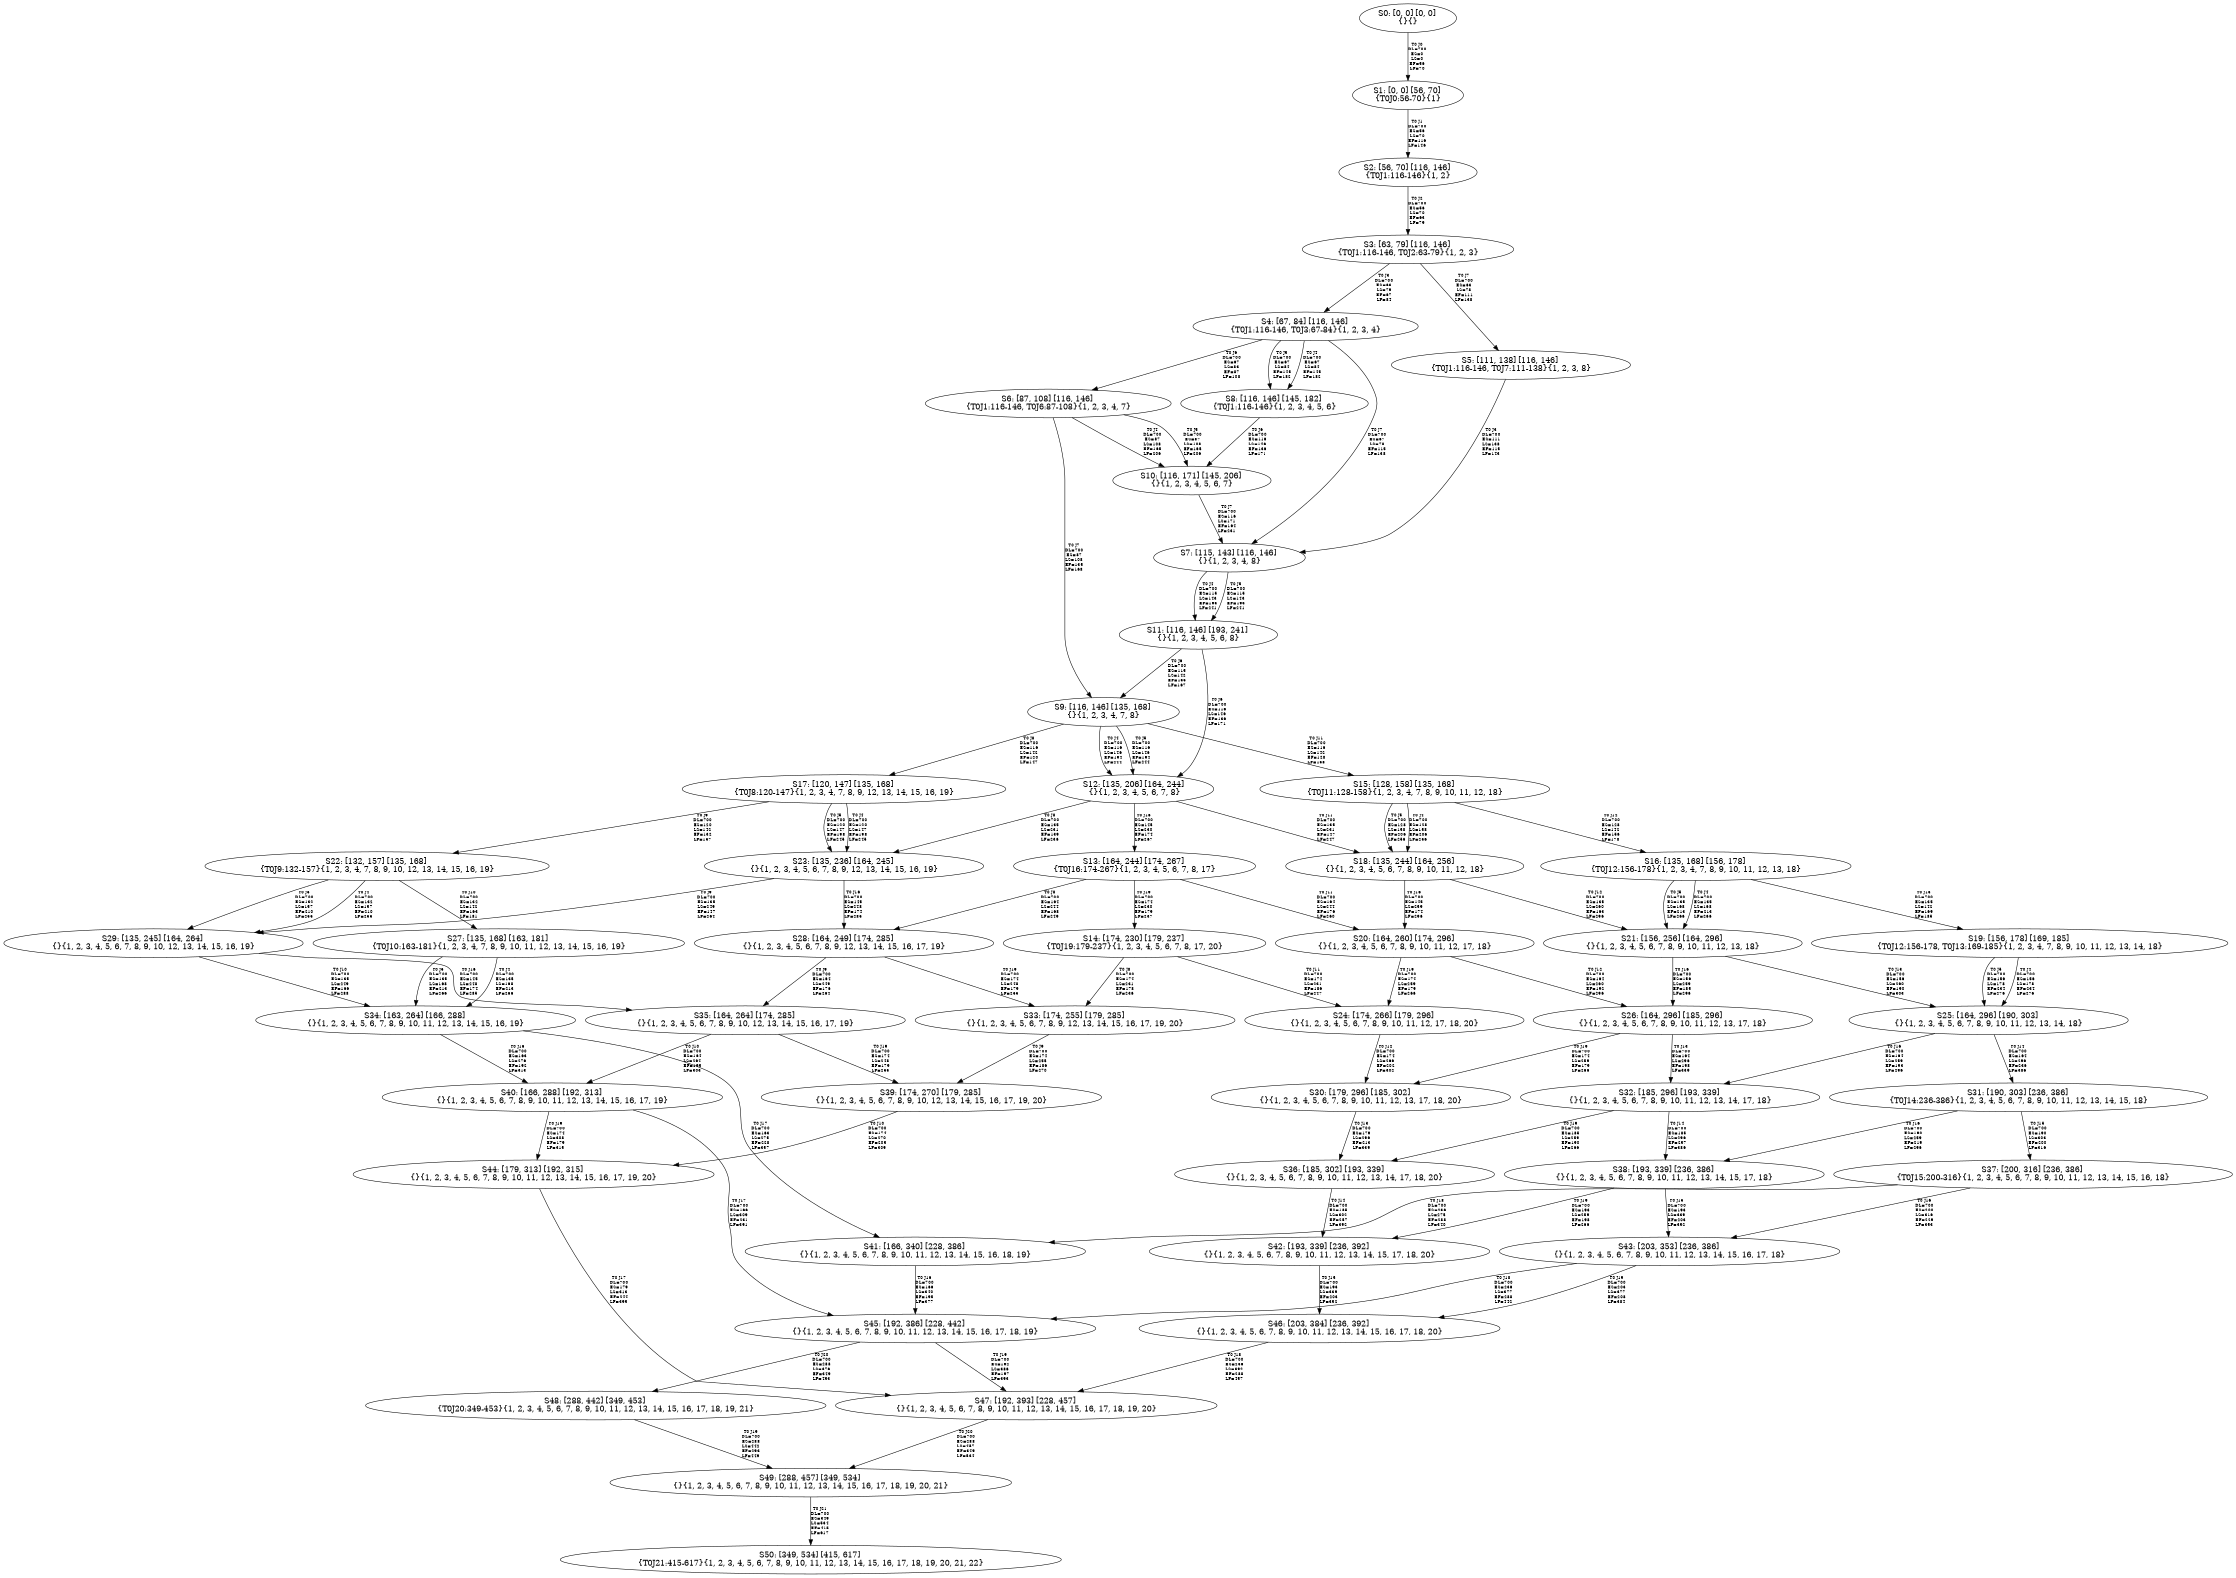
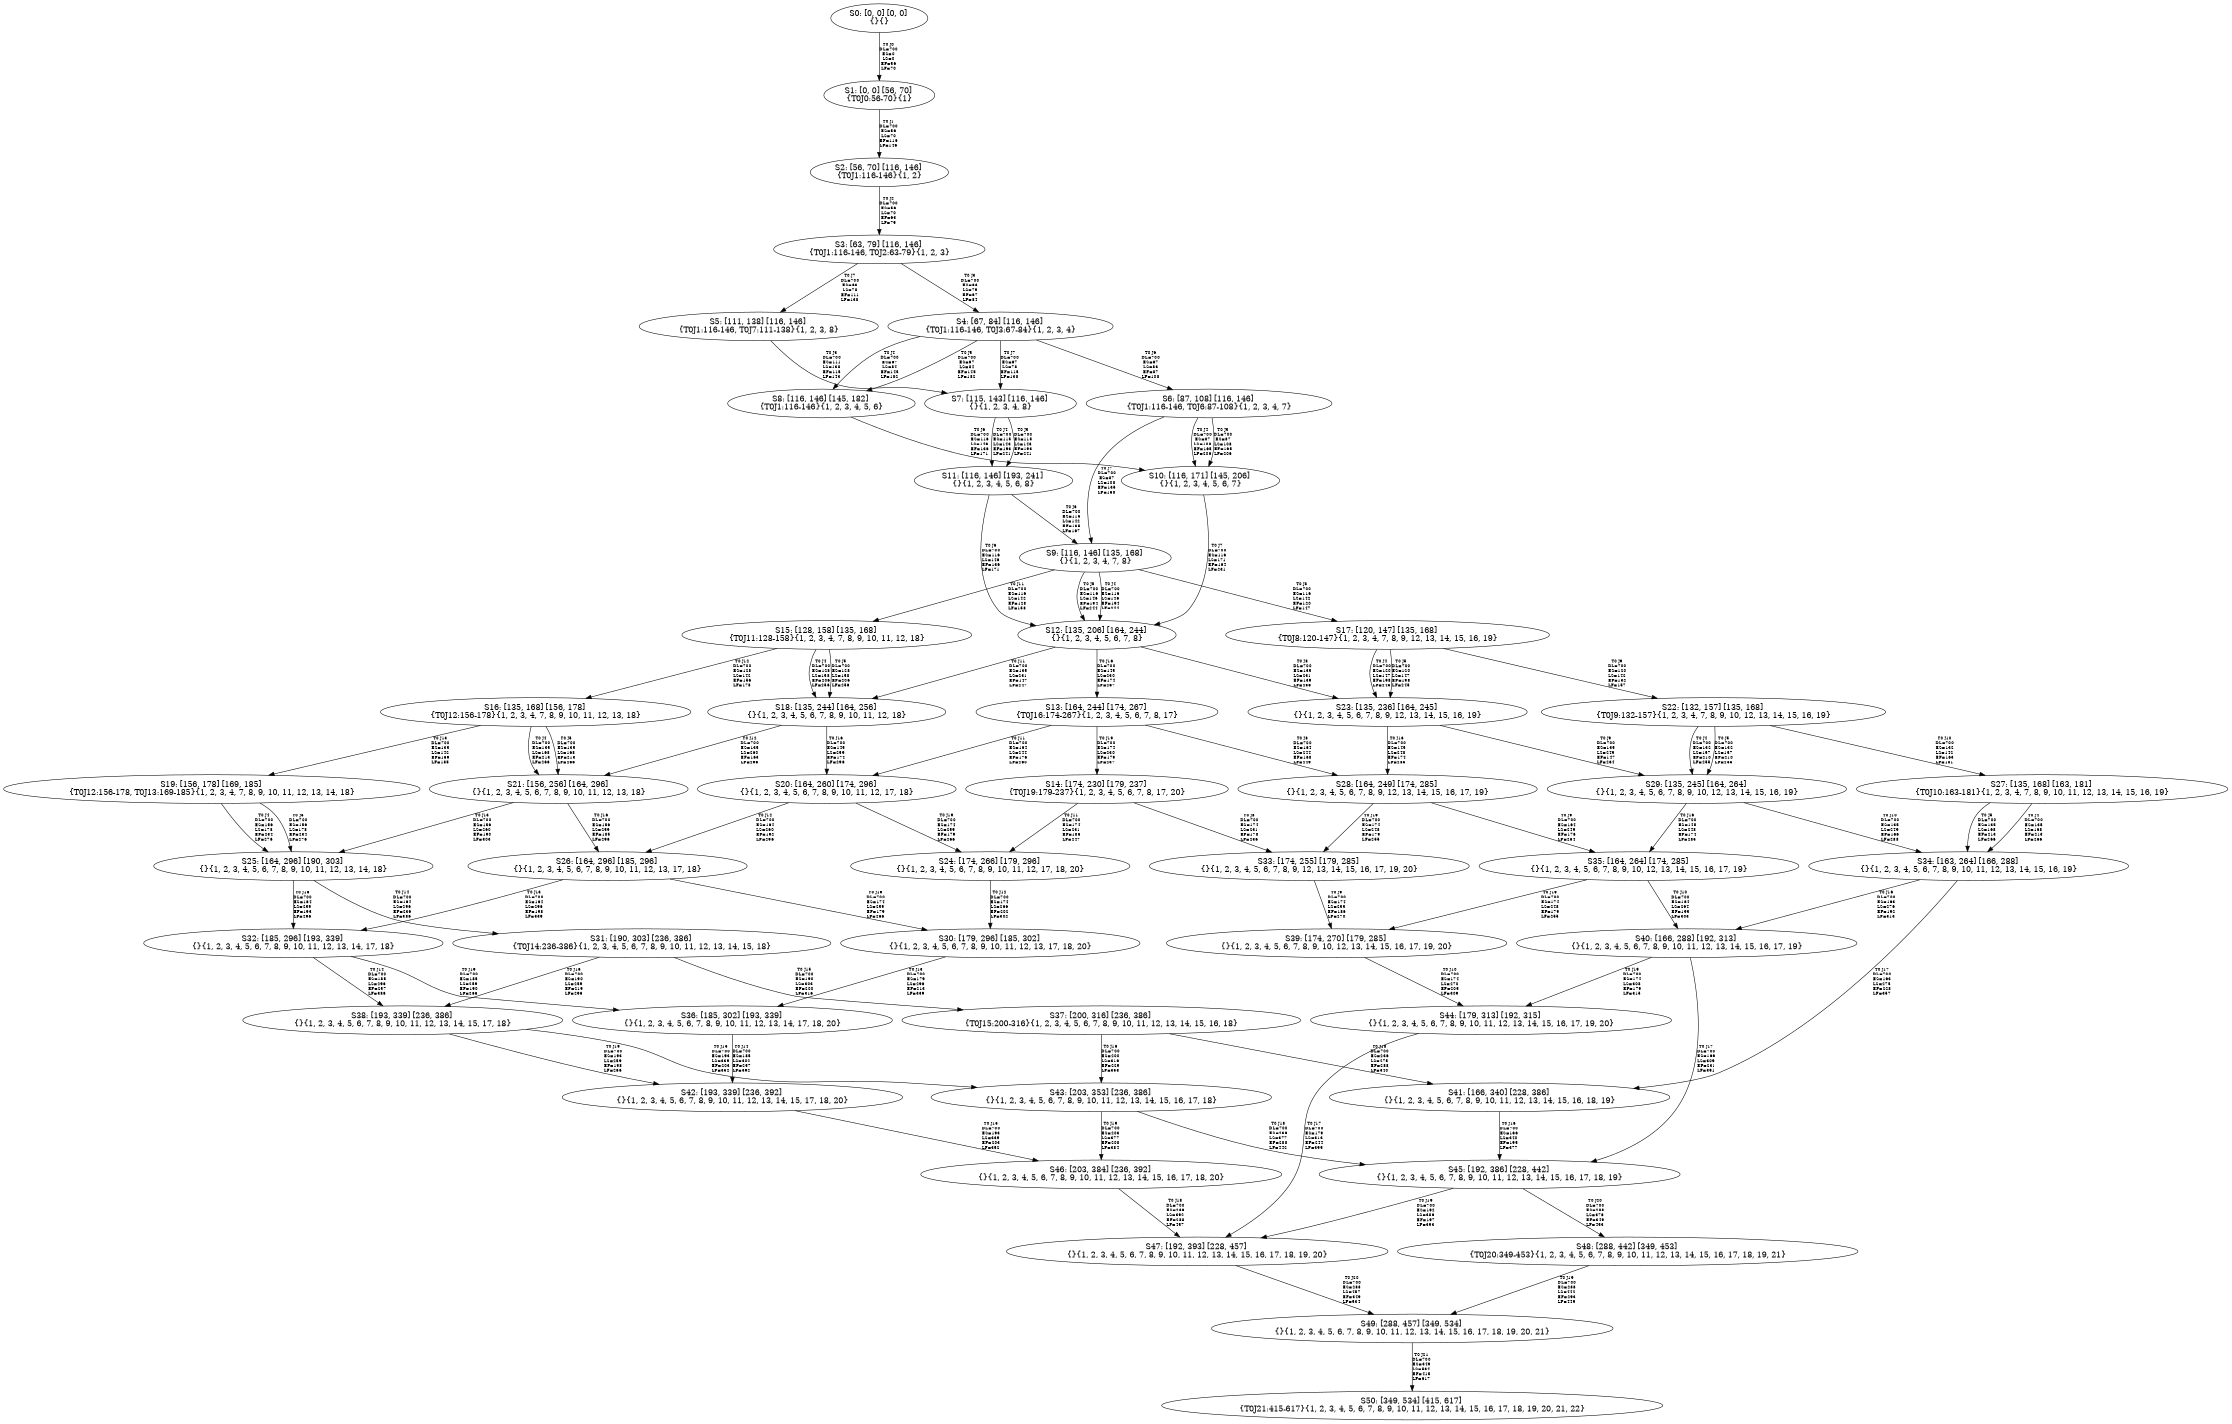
(1209, 517) -> (1206, 570)
